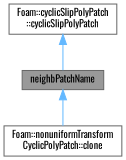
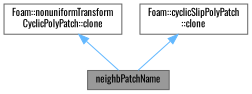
(63, 19) -> (194, 19)
(63, 113) -> (103, 56)
